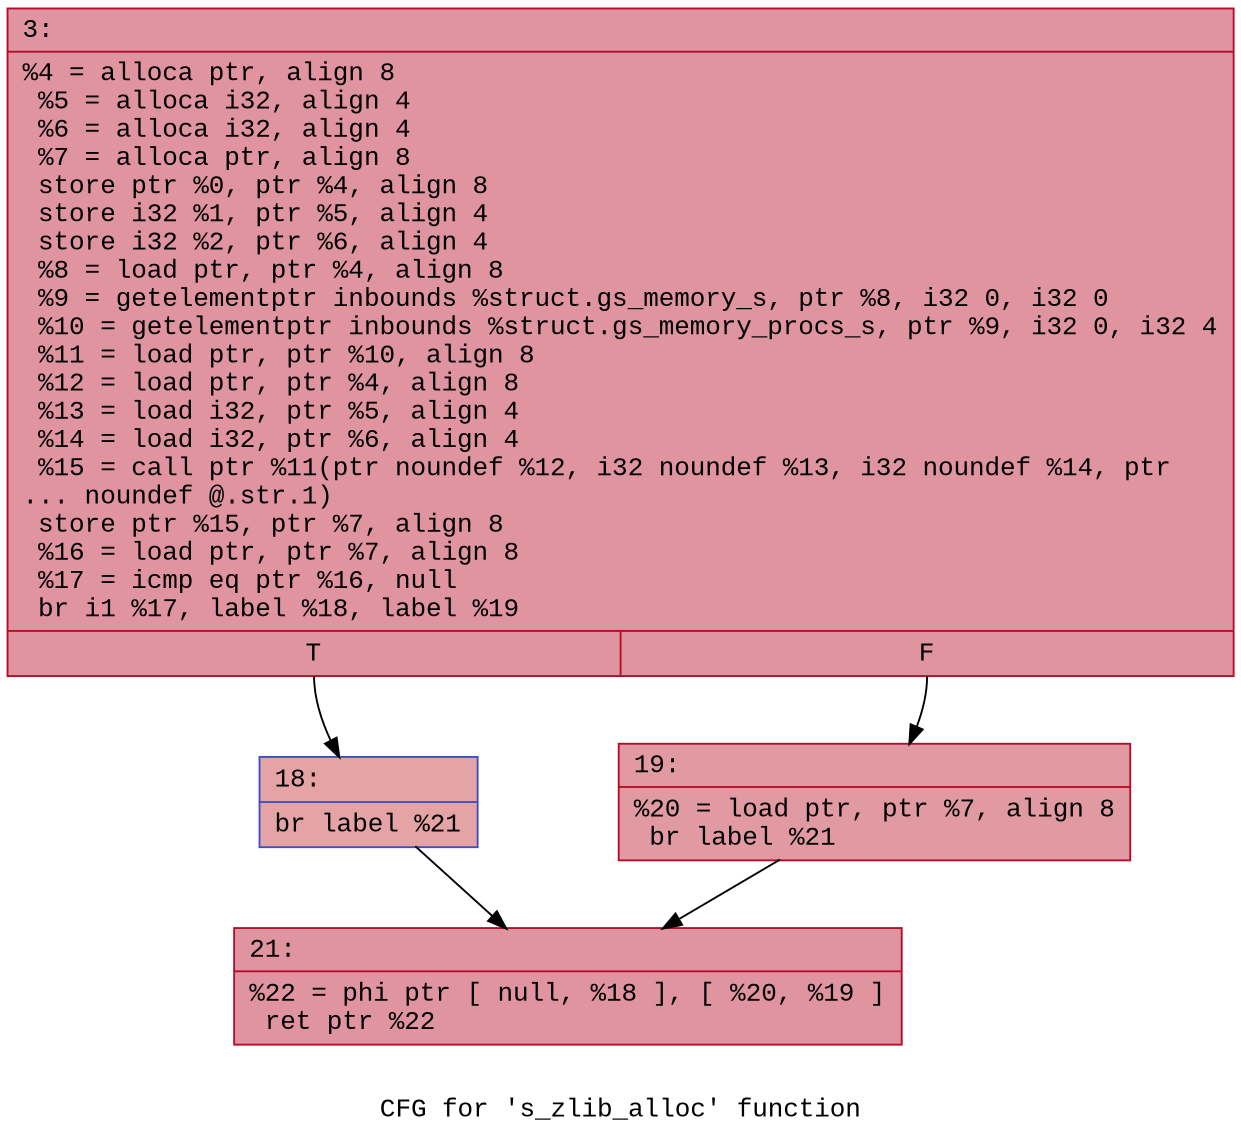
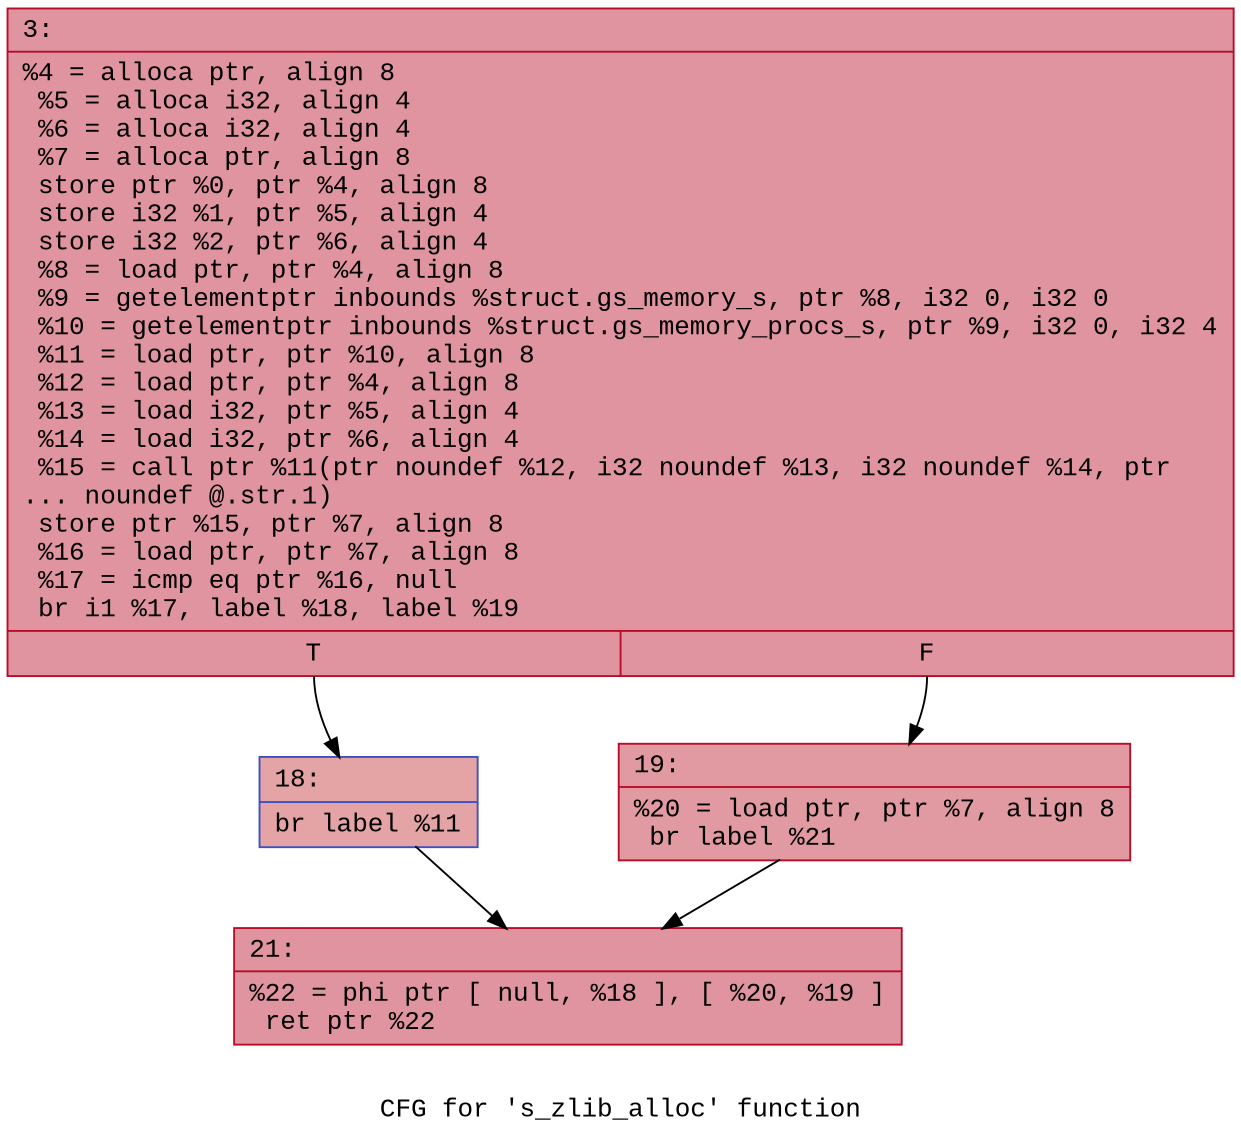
(369, 824) -> (369, 824)
